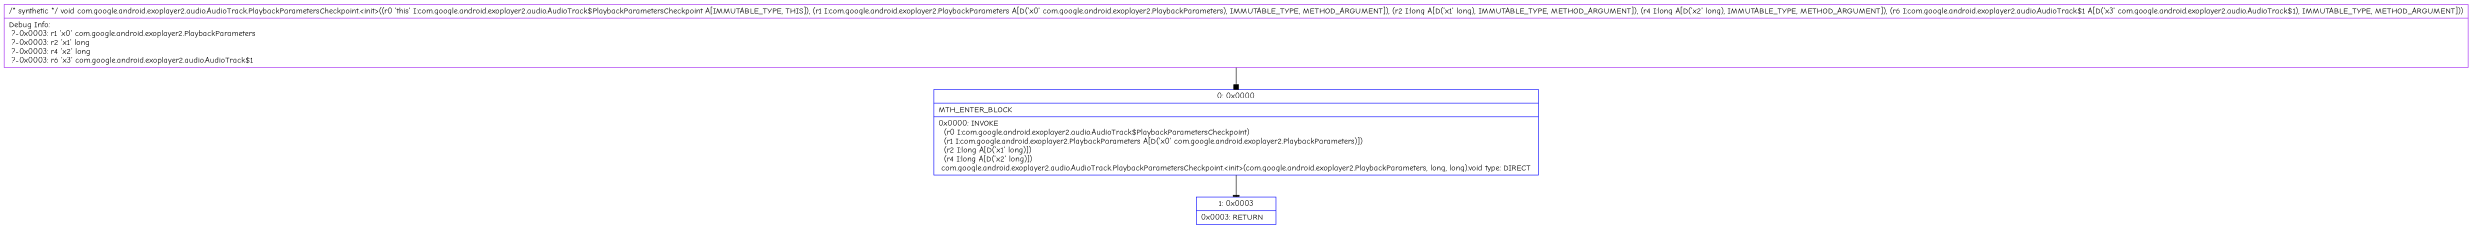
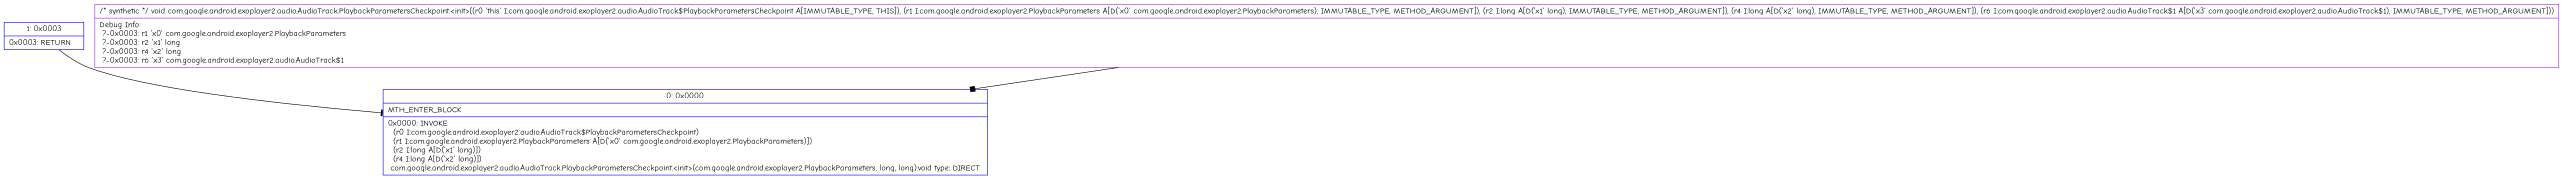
(1236, 185) -> (216, 95)
